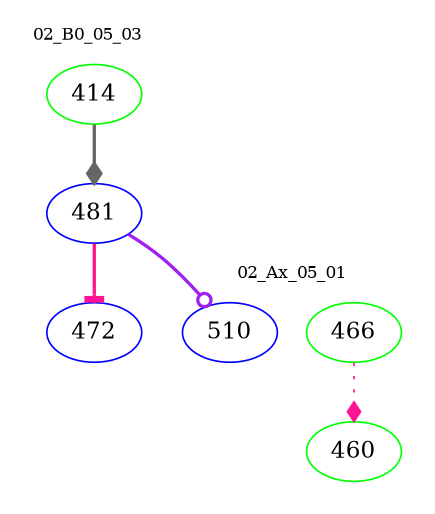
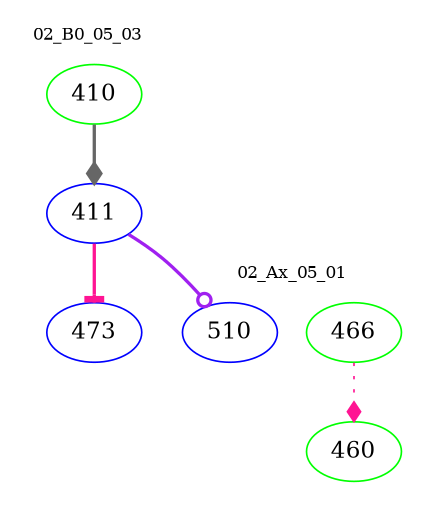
(94, 94) -> (94, 94)
(94, 213) -> (94, 213)
(94, 332) -> (94, 332)
